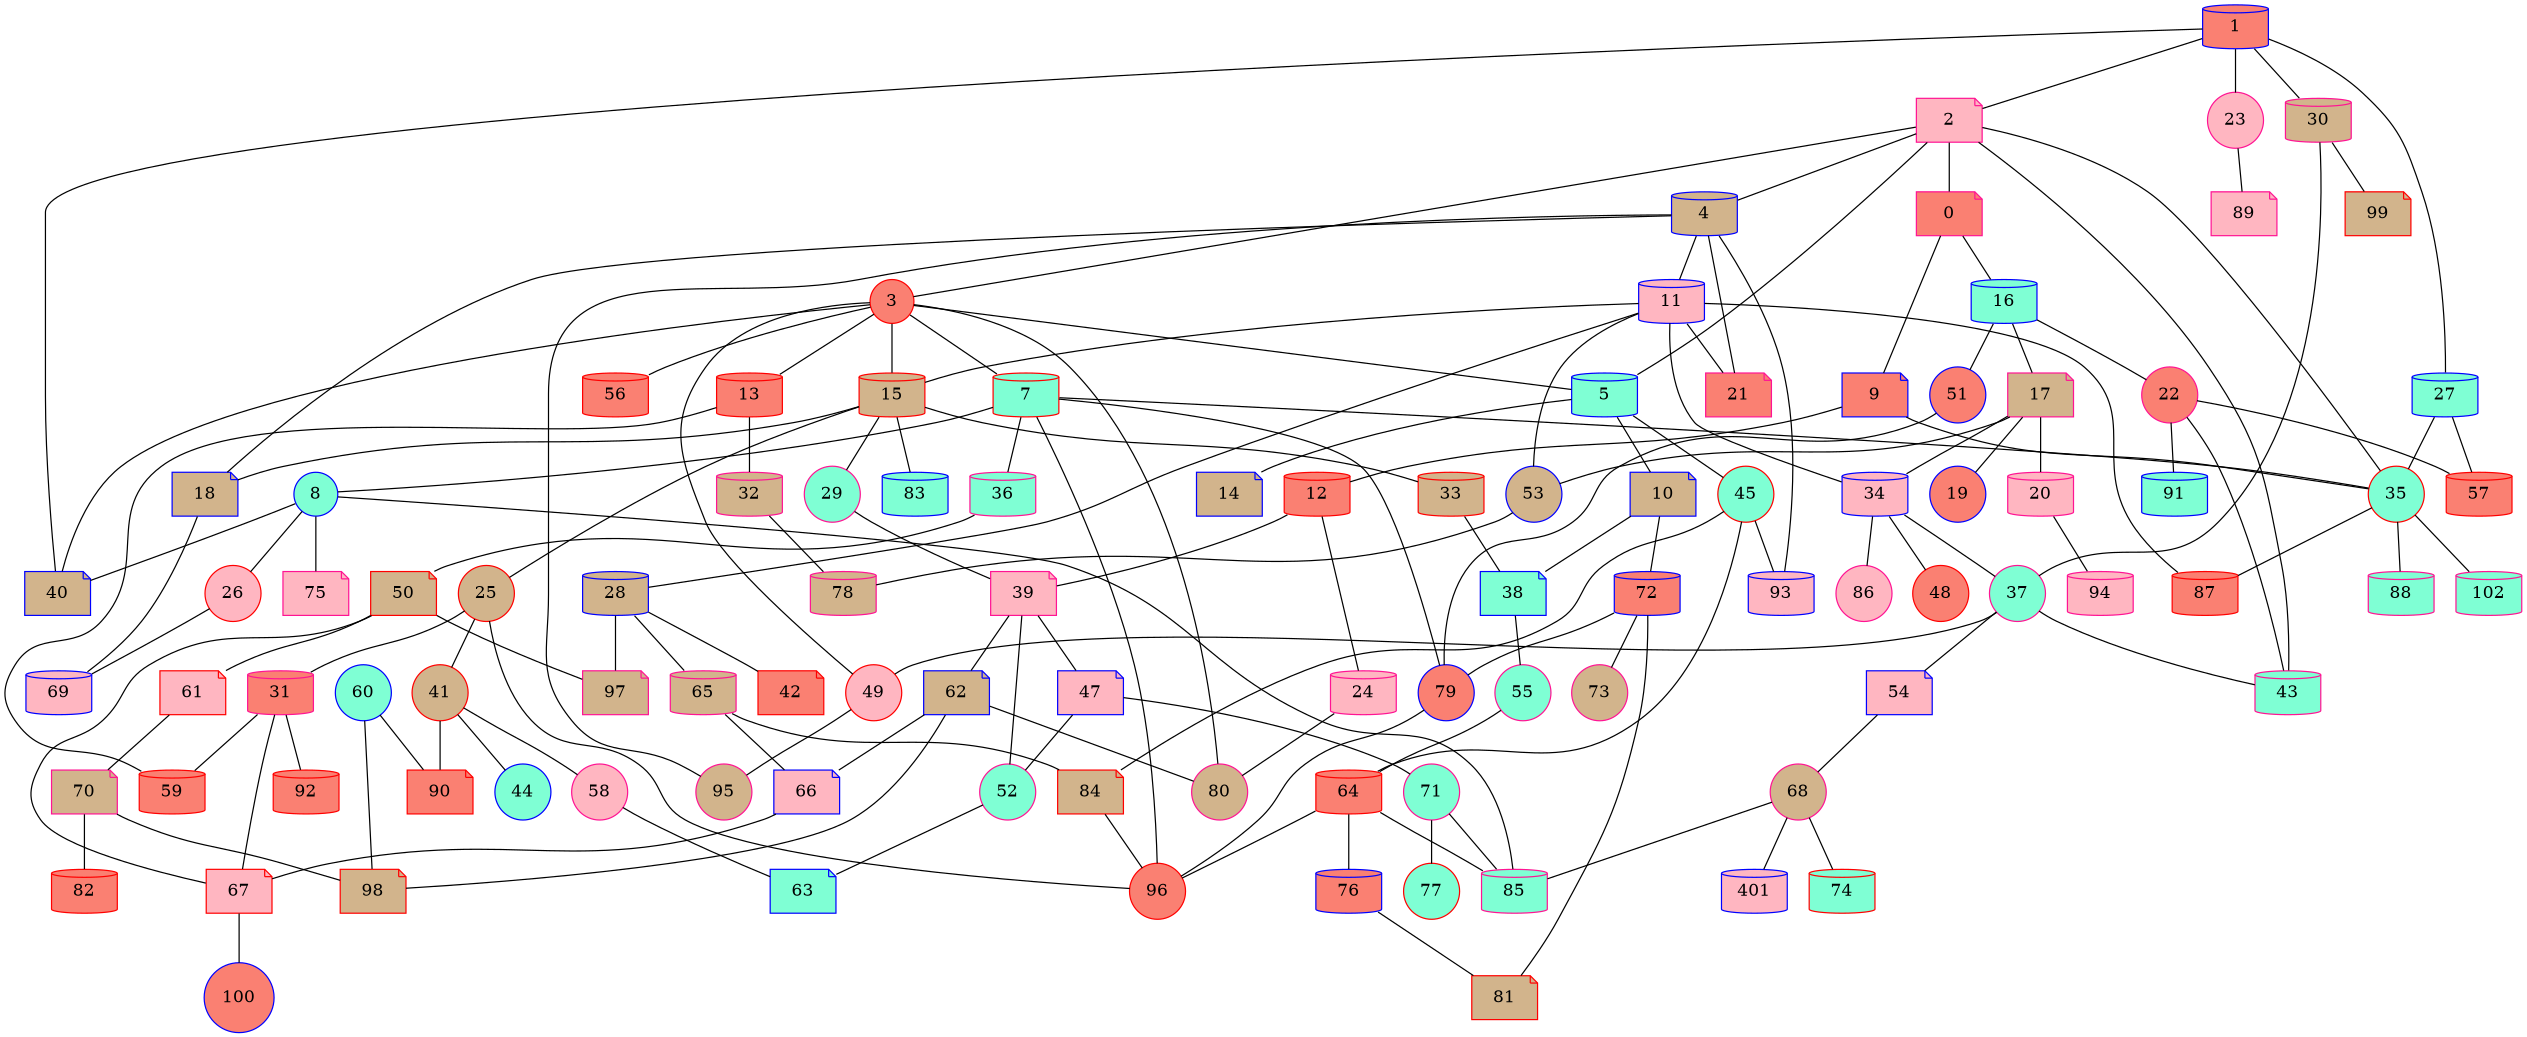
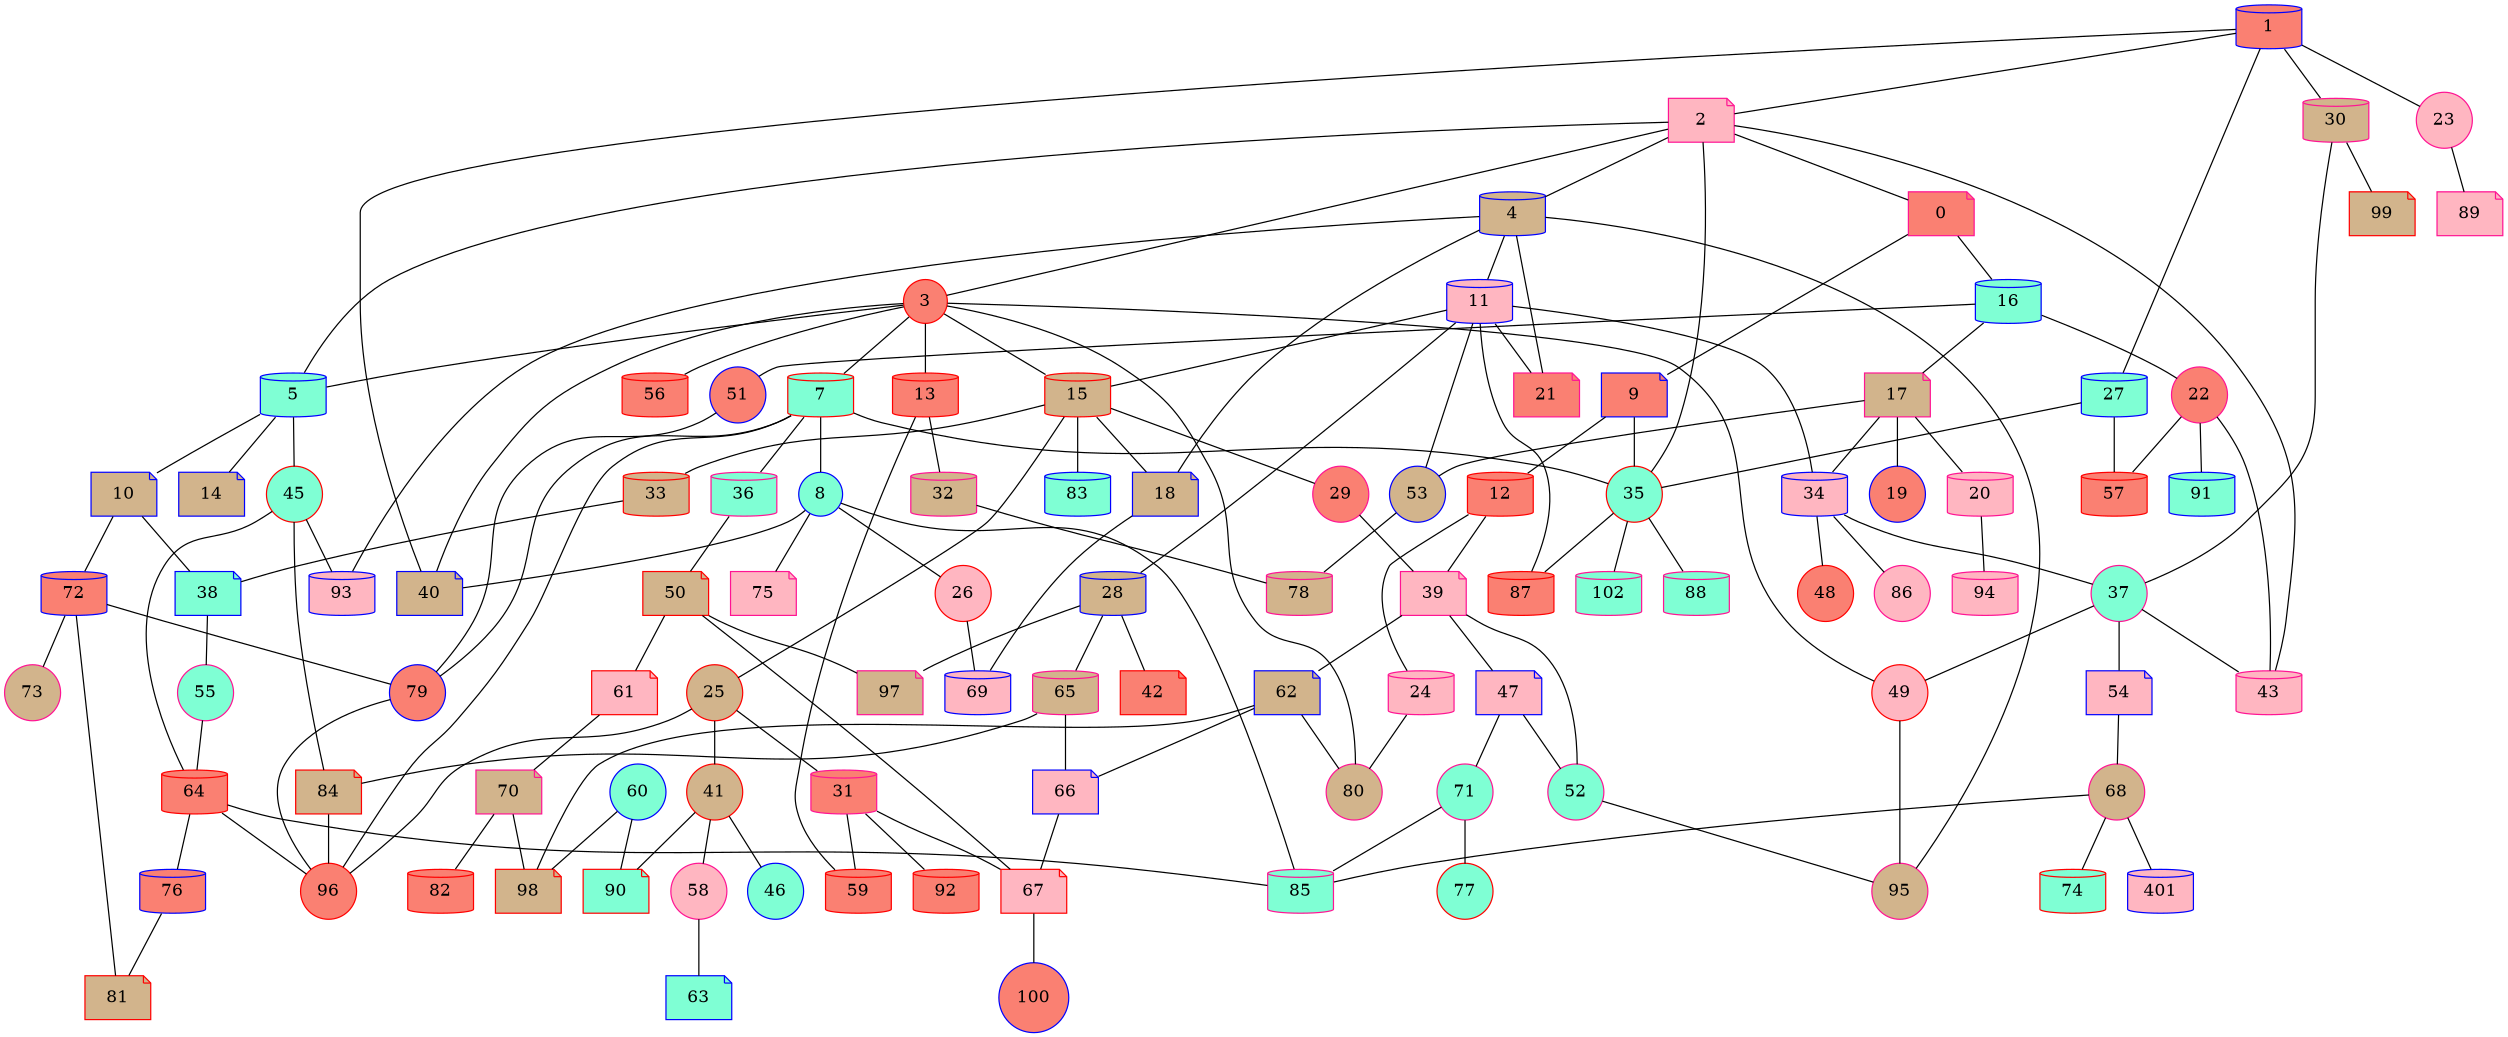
(832, 494) -> (1341, 494)
(2288, 693) -> (2269, 693)
(440, 792) -> (616, 891)
(523, 792) -> (776, 891)
(910, 840) -> (1738, 842)
